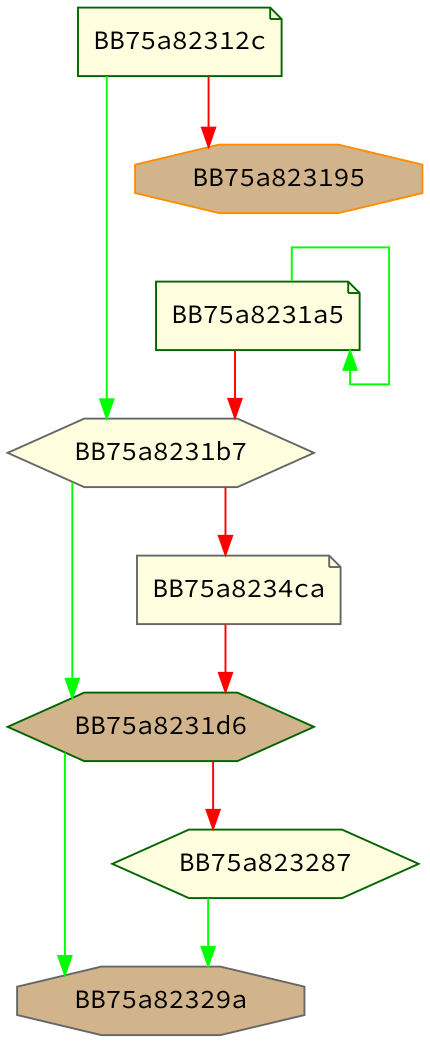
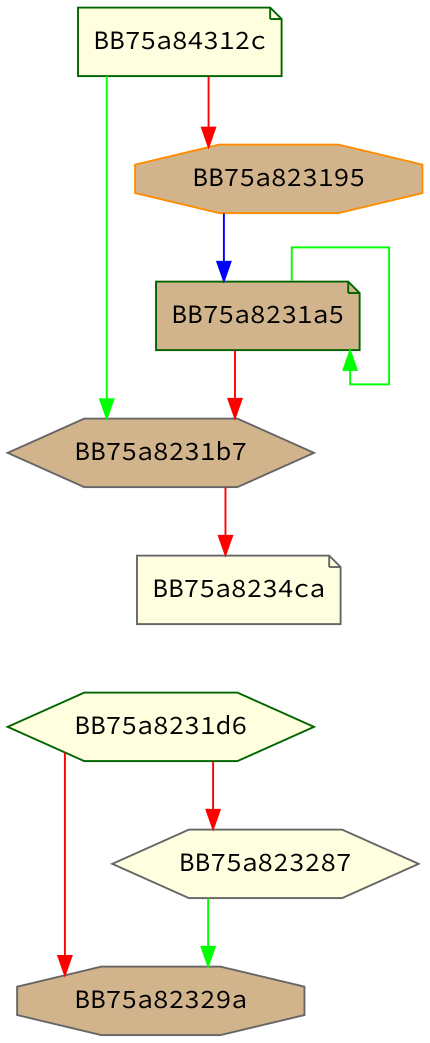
(180, 42) -> (180, 42)
none -> (224, 238)
(258, 316) -> (258, 316)
(161, 453) -> (161, 453)
(72, 580) -> none
(225, 649) -> none
(161, 727) -> (161, 727)
(65, 854) -> (65, 854)
(265, 864) -> (265, 864)
